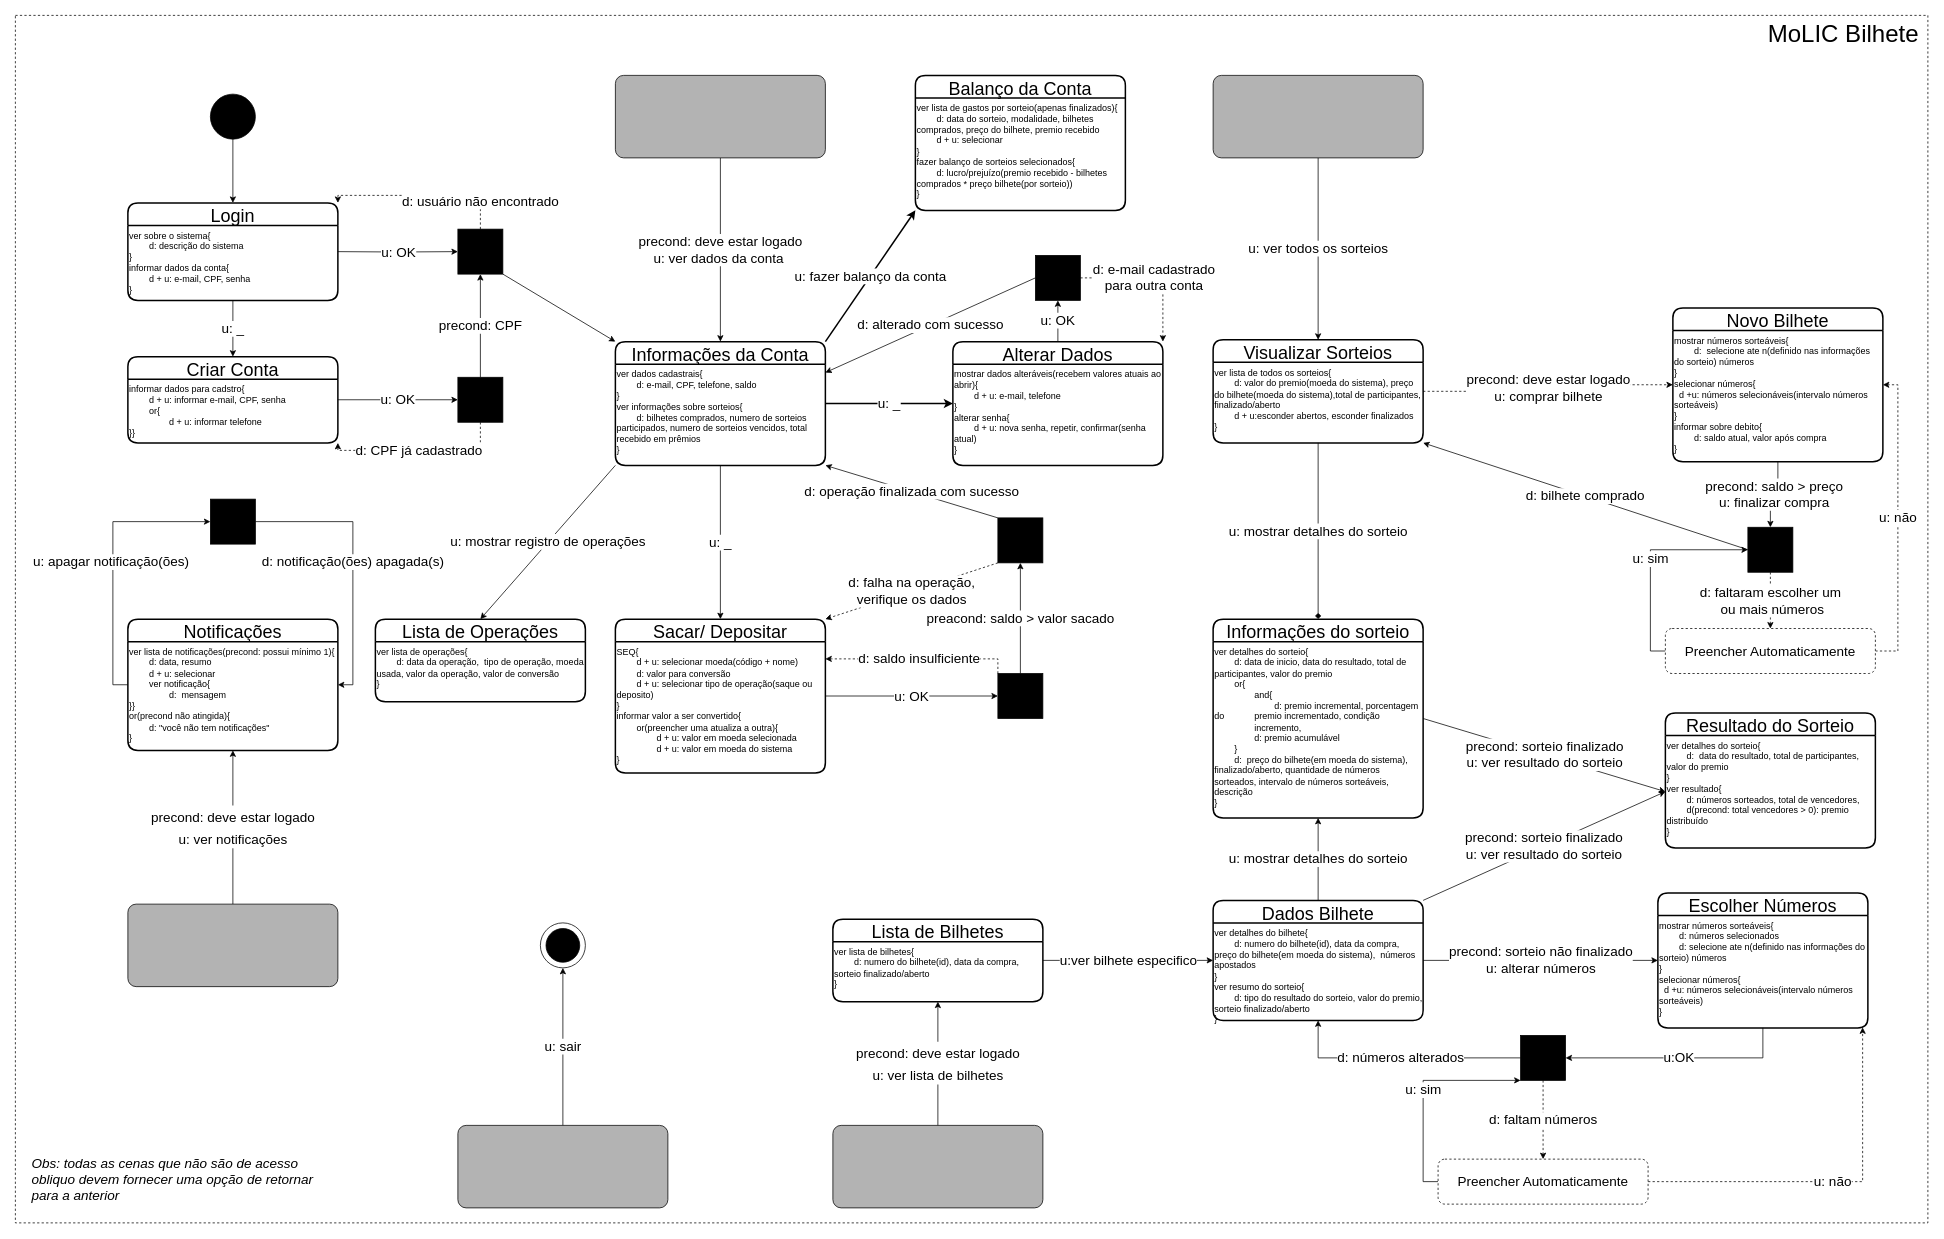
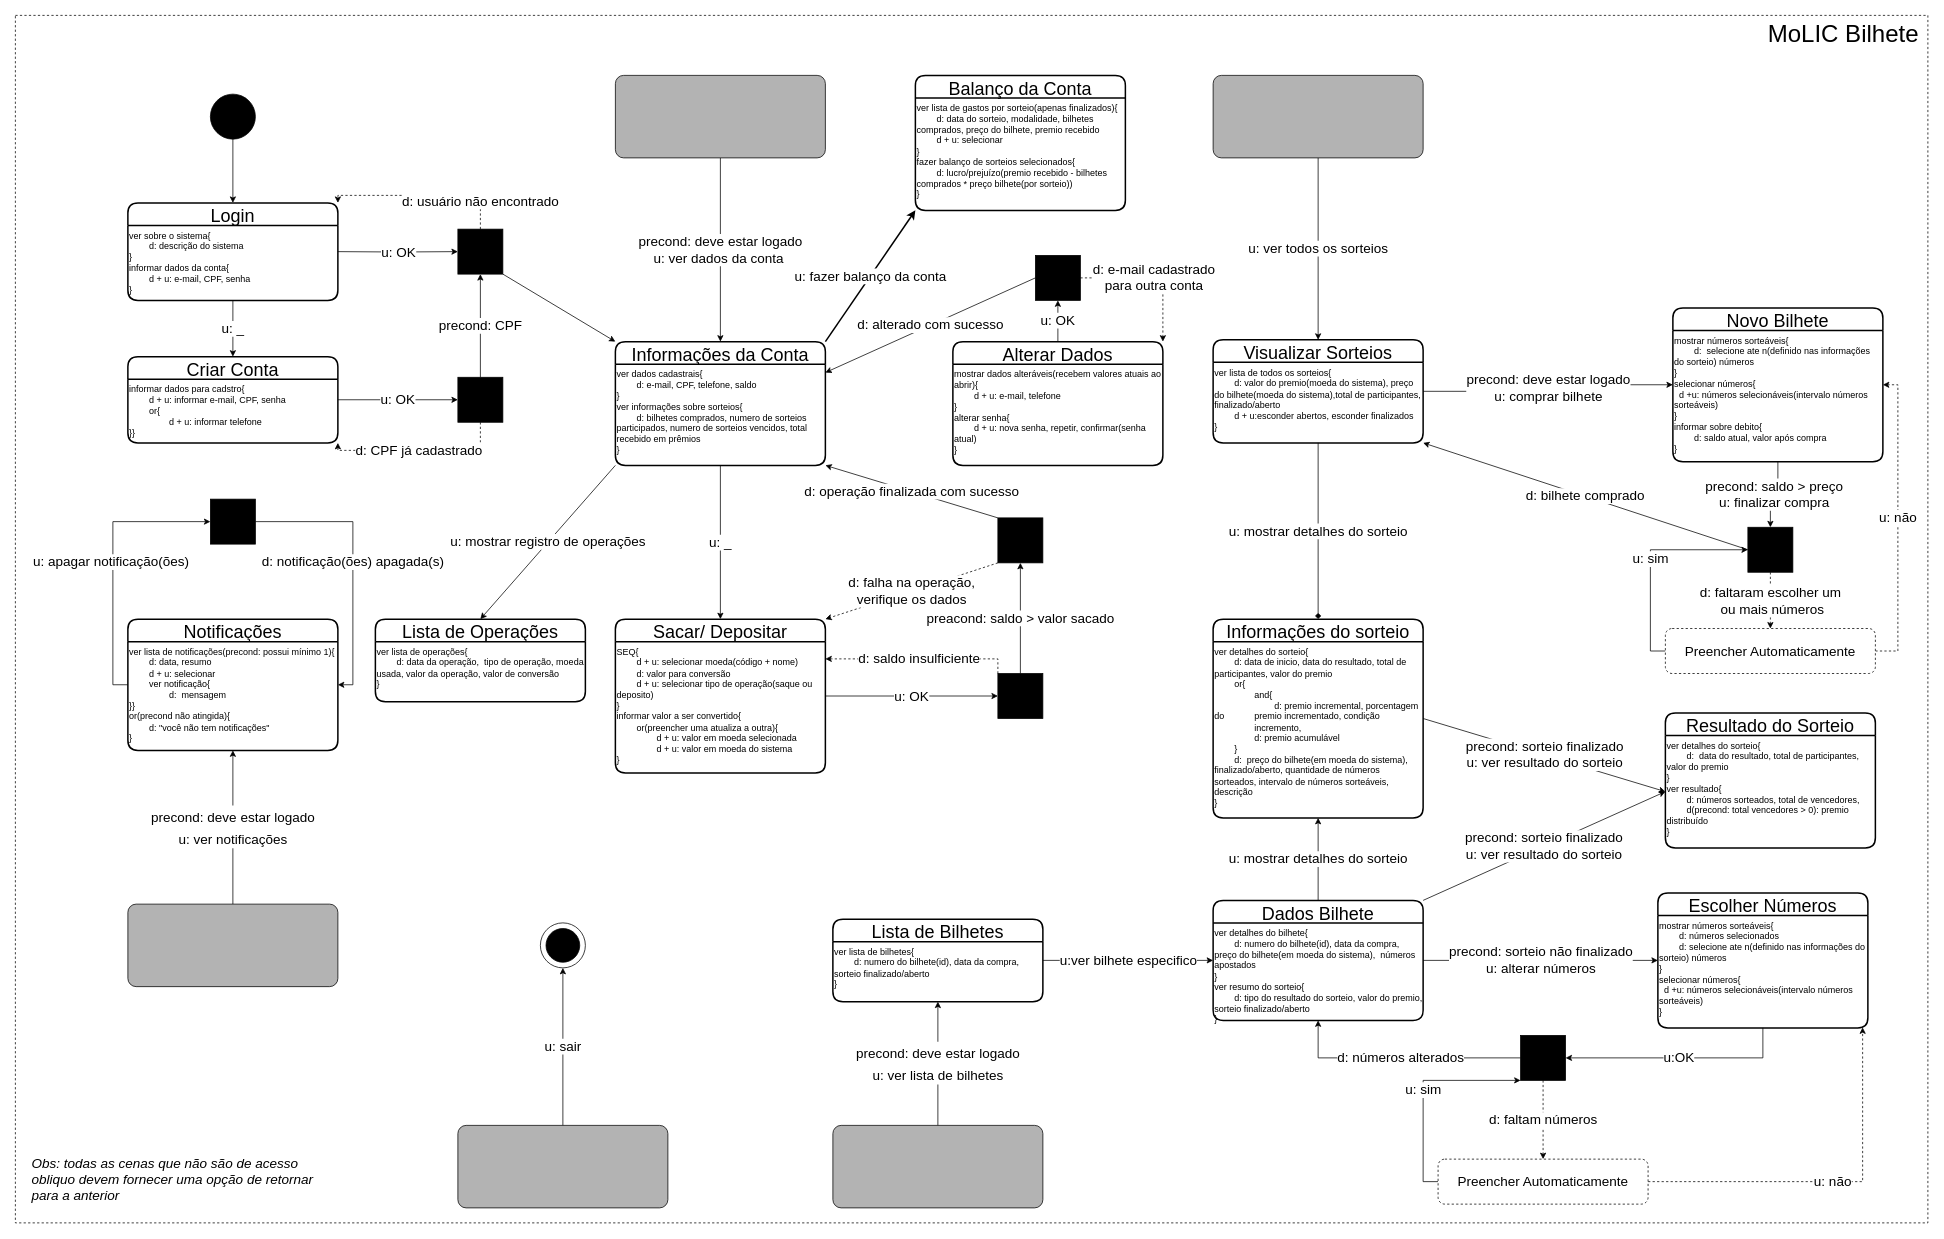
(1445, 391) -> (1445, 391)
(855, 404) -> none
